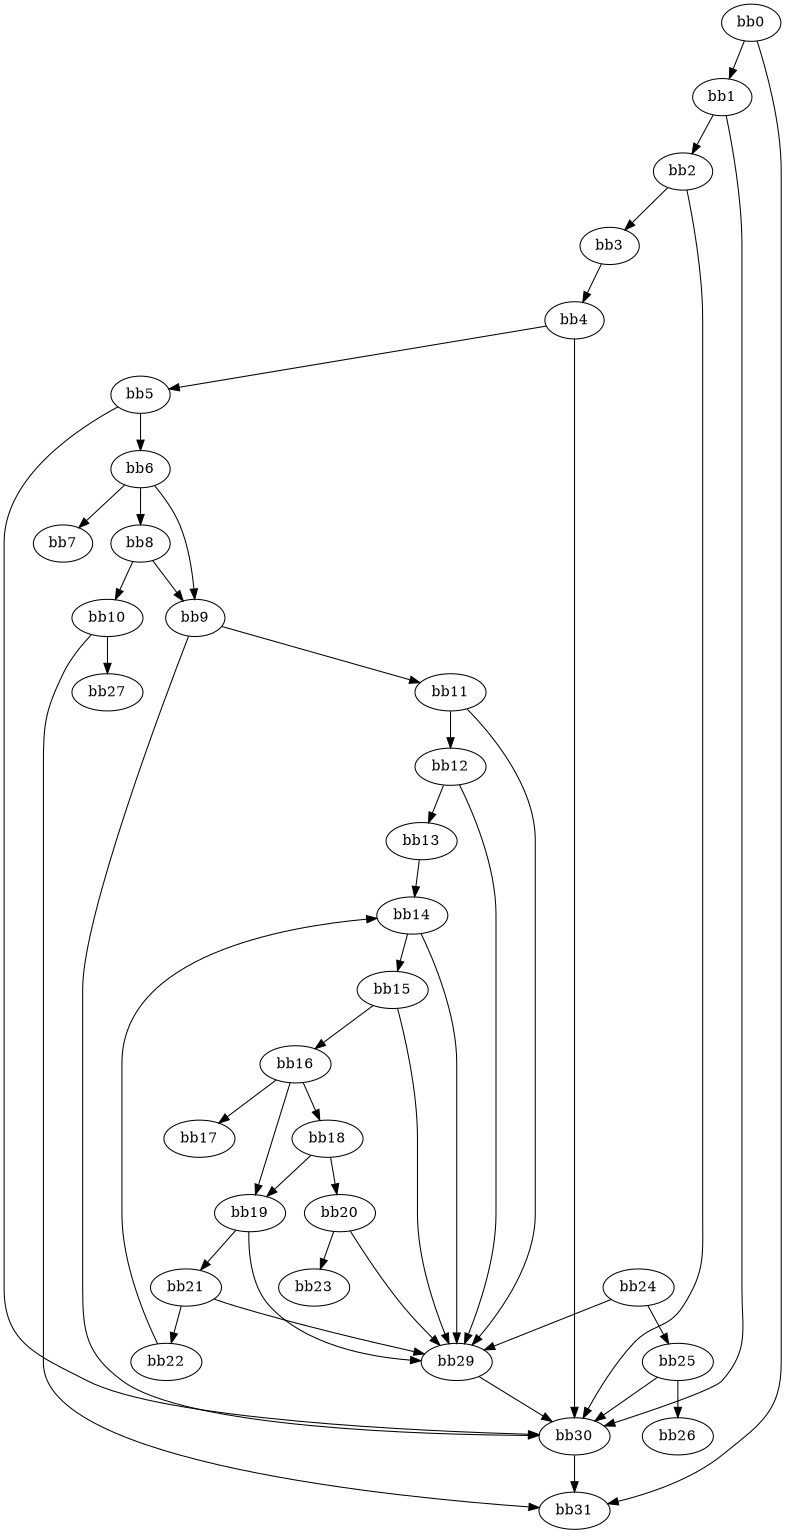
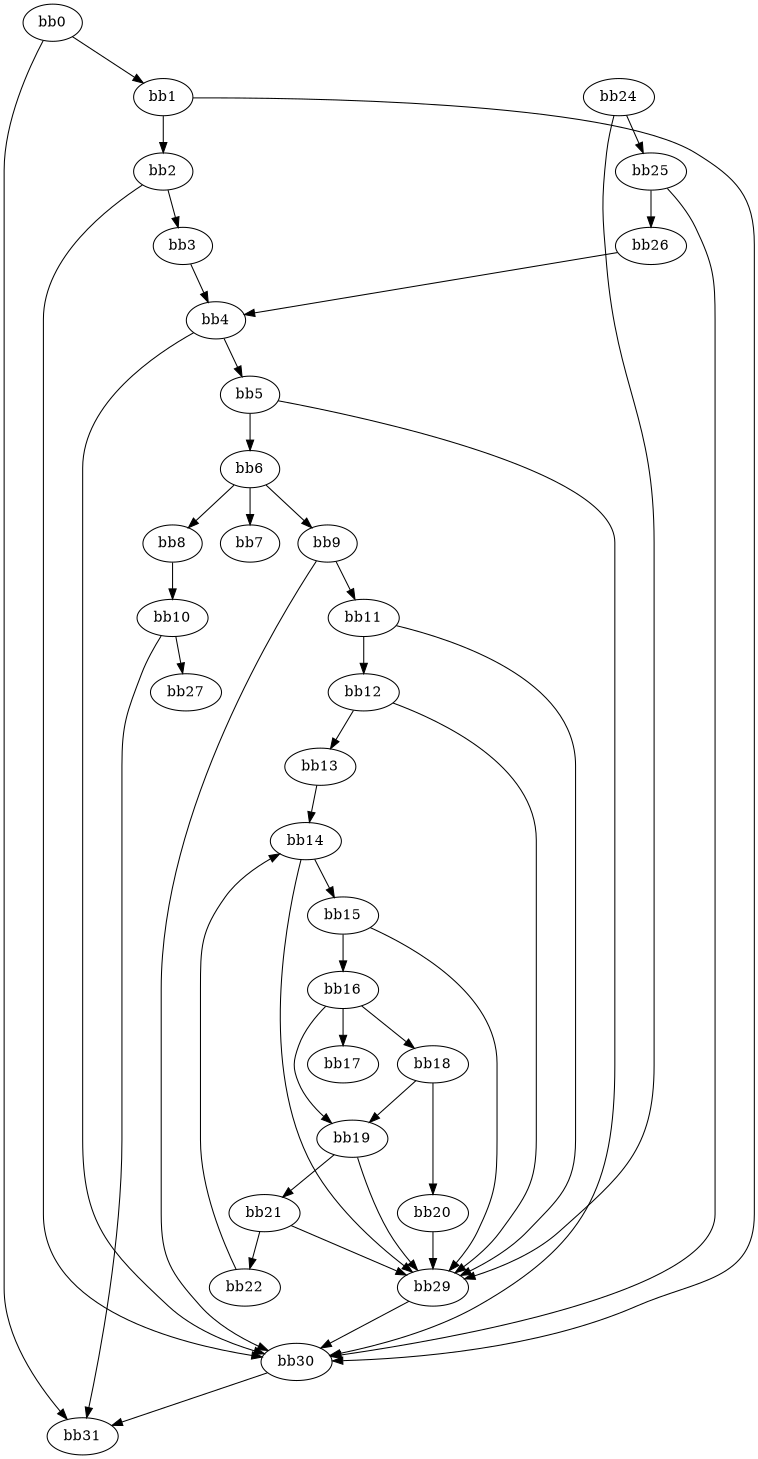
none -> (436, 283)
(165, 577) -> none
(314, 1288) -> none
